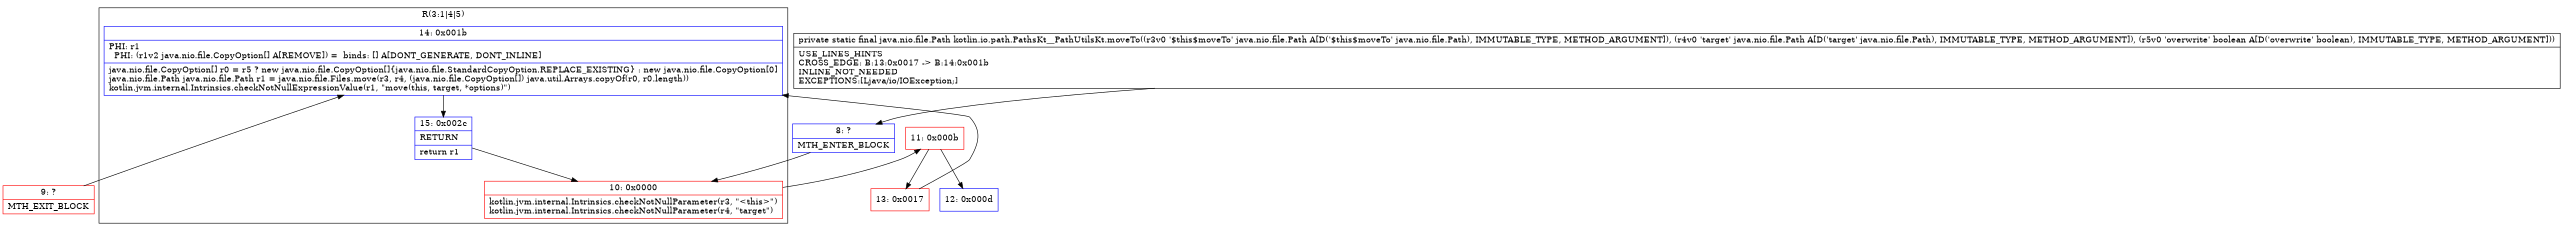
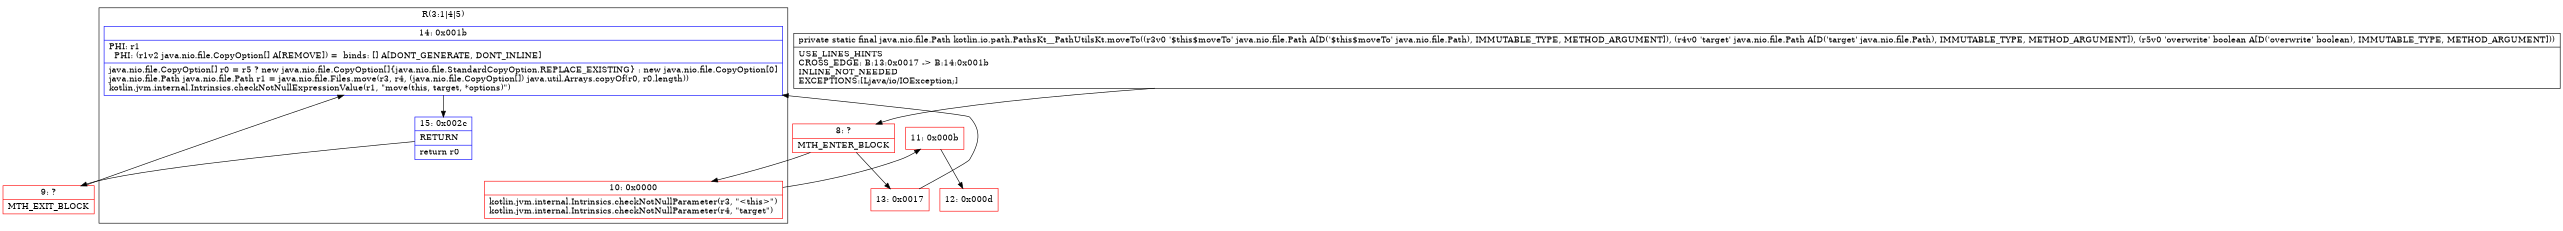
(844, 138) -> (844, 138)
(440, 152) -> (440, 152)
(522, 164) -> (250, 158)
(919, 166) -> (868, 165)
(969, 200) -> (969, 200)
